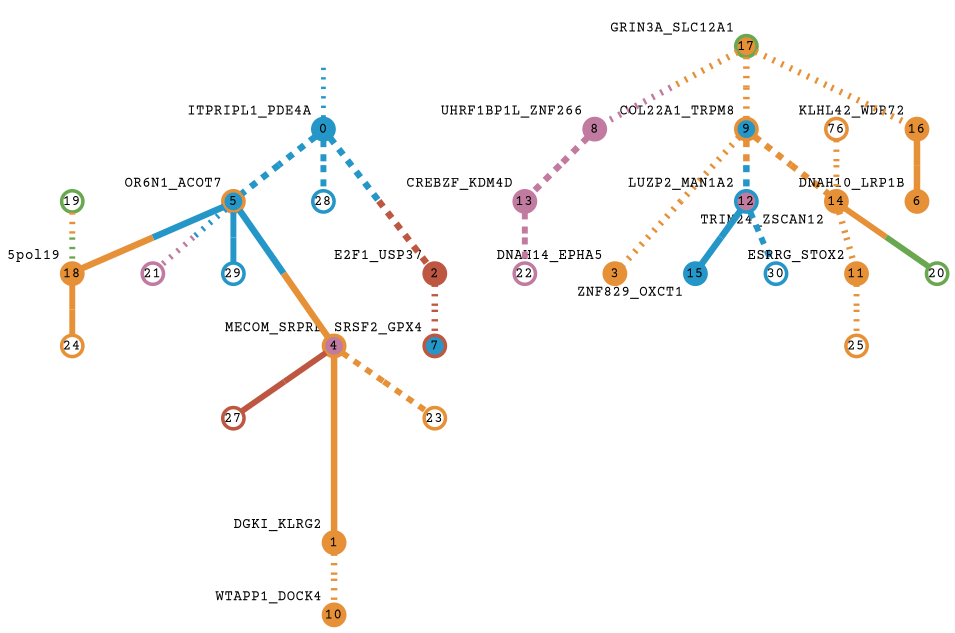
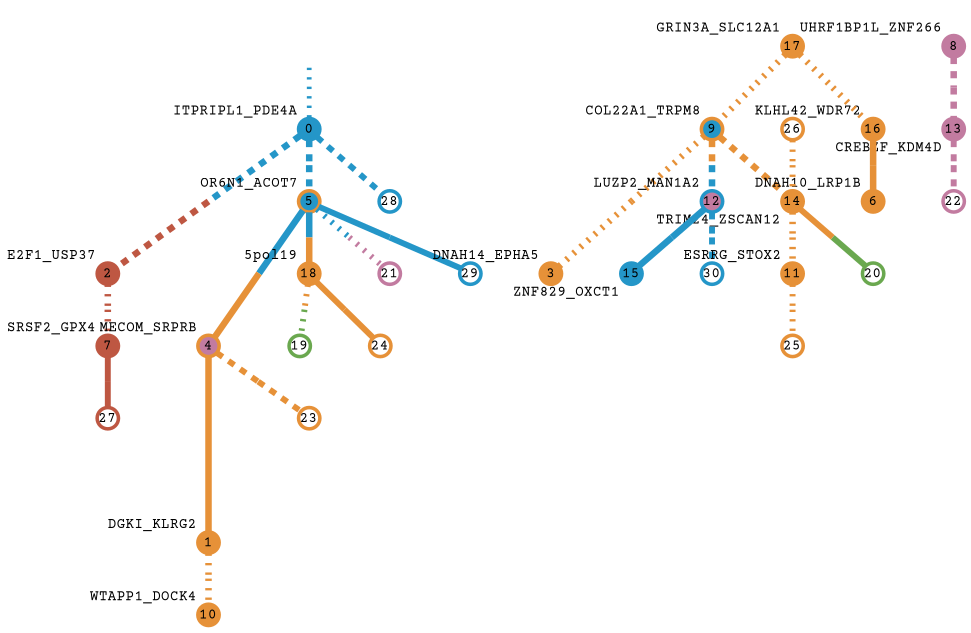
(746, 46) -> (793, 46)
(671, 88) -> none
(836, 129) -> (793, 129)
(72, 237) -> (304, 310)
(435, 346) -> (108, 346)
(284, 382) -> (108, 382)
